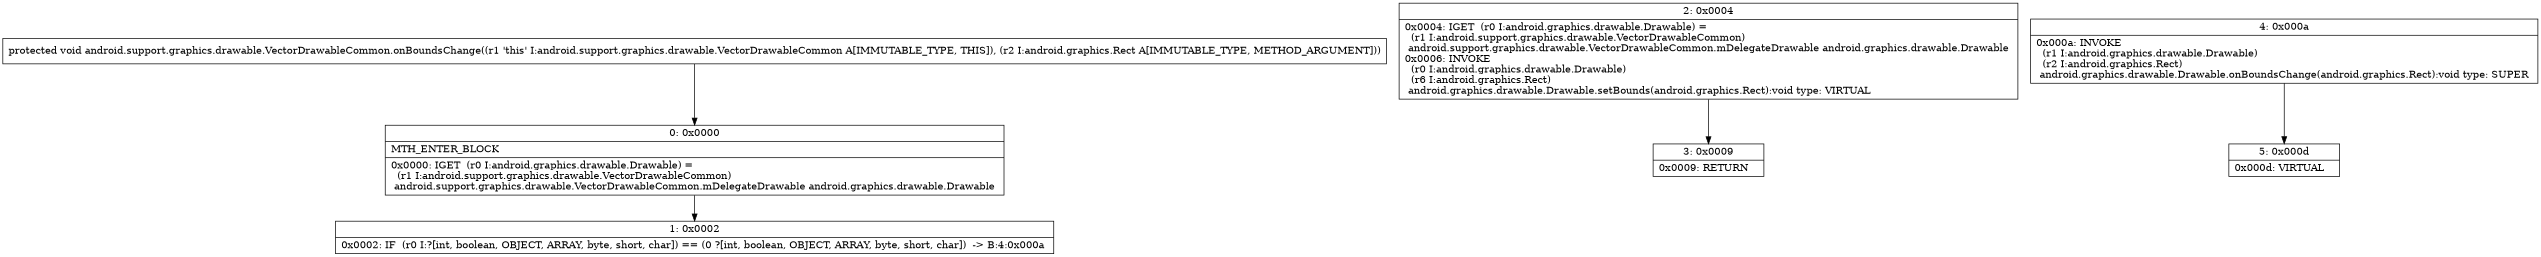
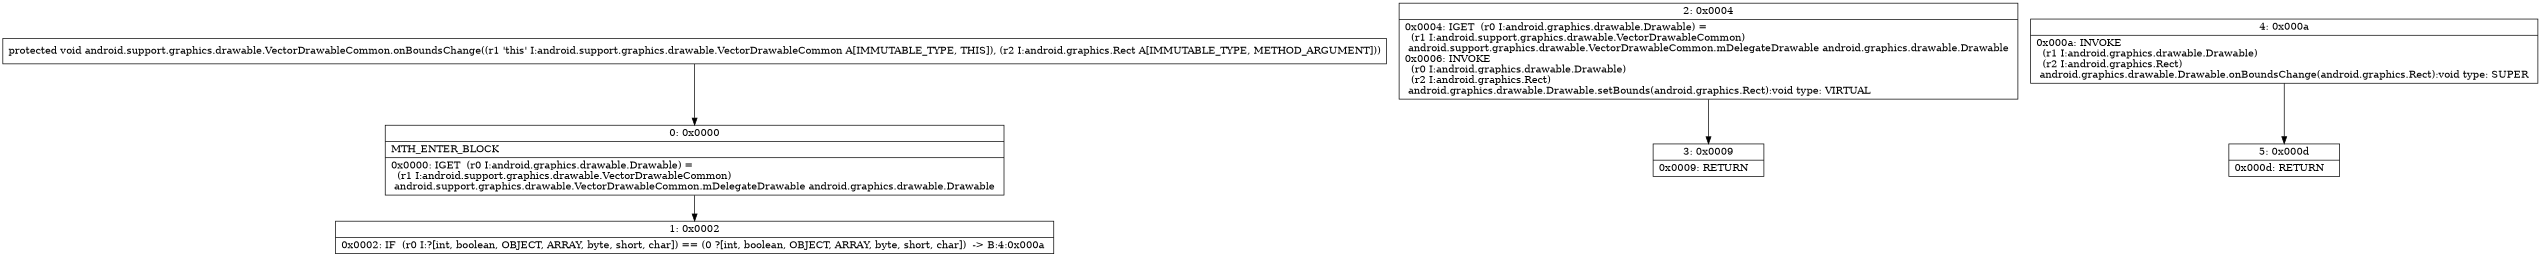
(1478, 80) -> (1478, 80)
(2284, 168) -> (2284, 168)
